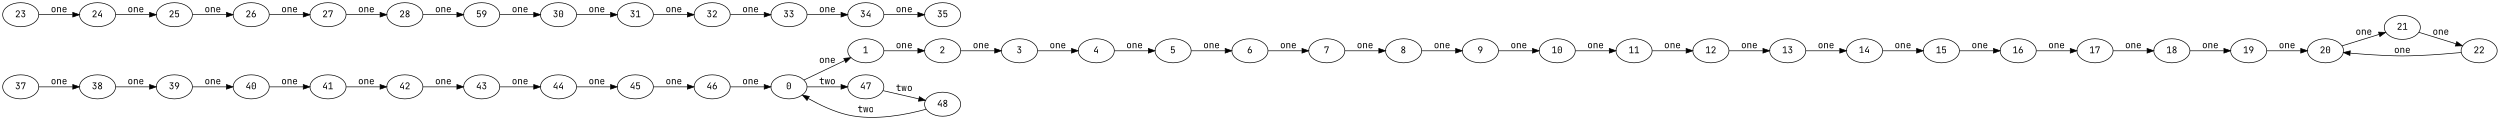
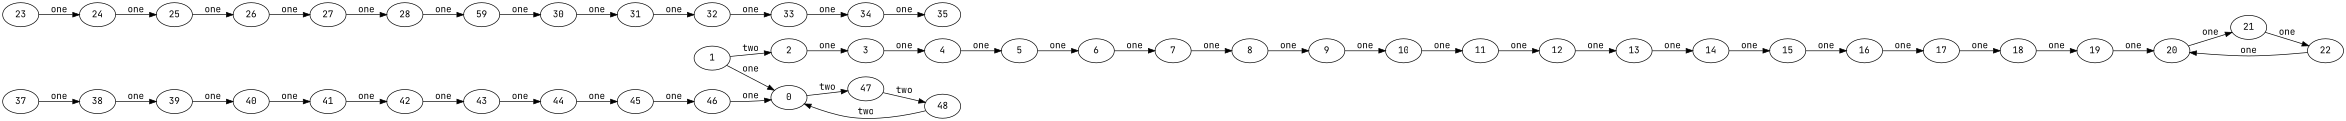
(904, 46) -> (751, 48)
(824, 70) -> (748, 76)
